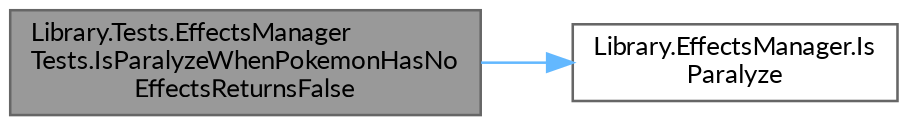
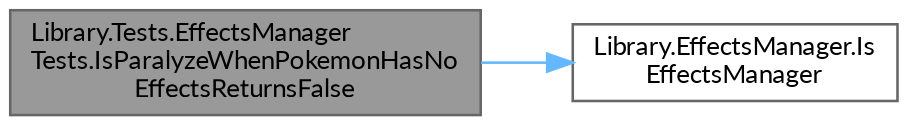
(735, 63) -> (735, 63)
